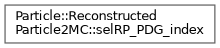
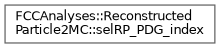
(110, 24) -> (110, 24)
